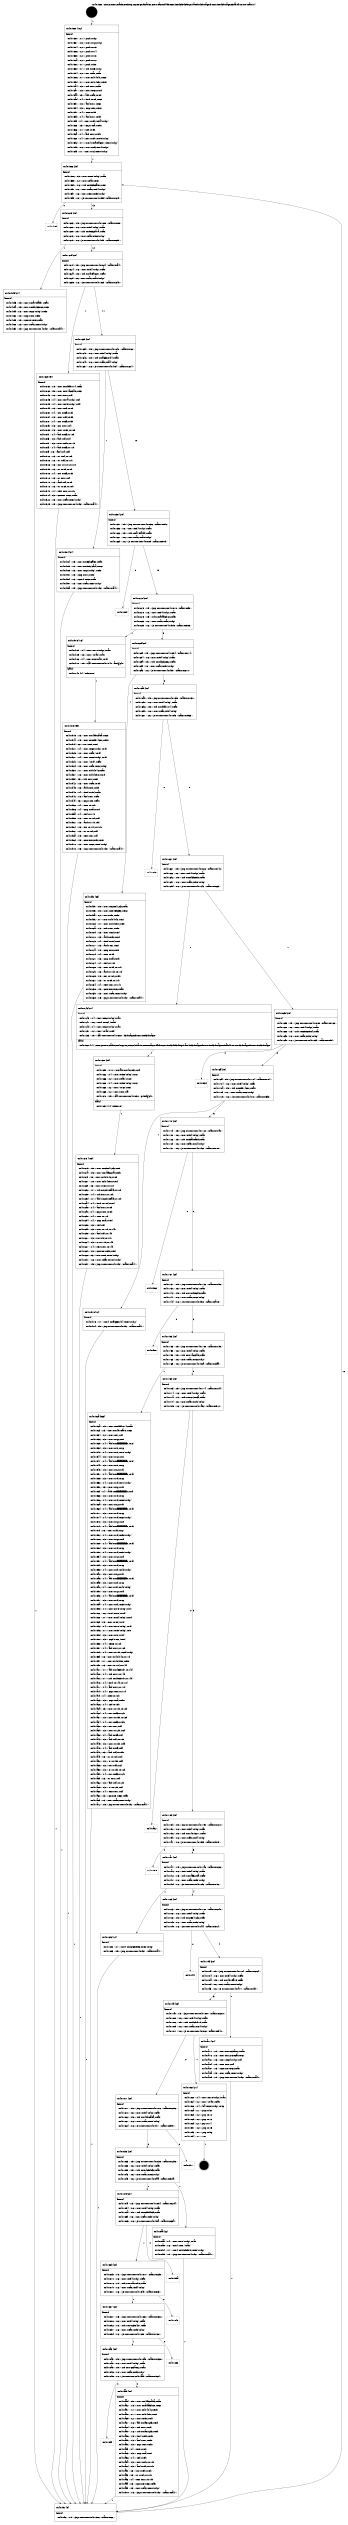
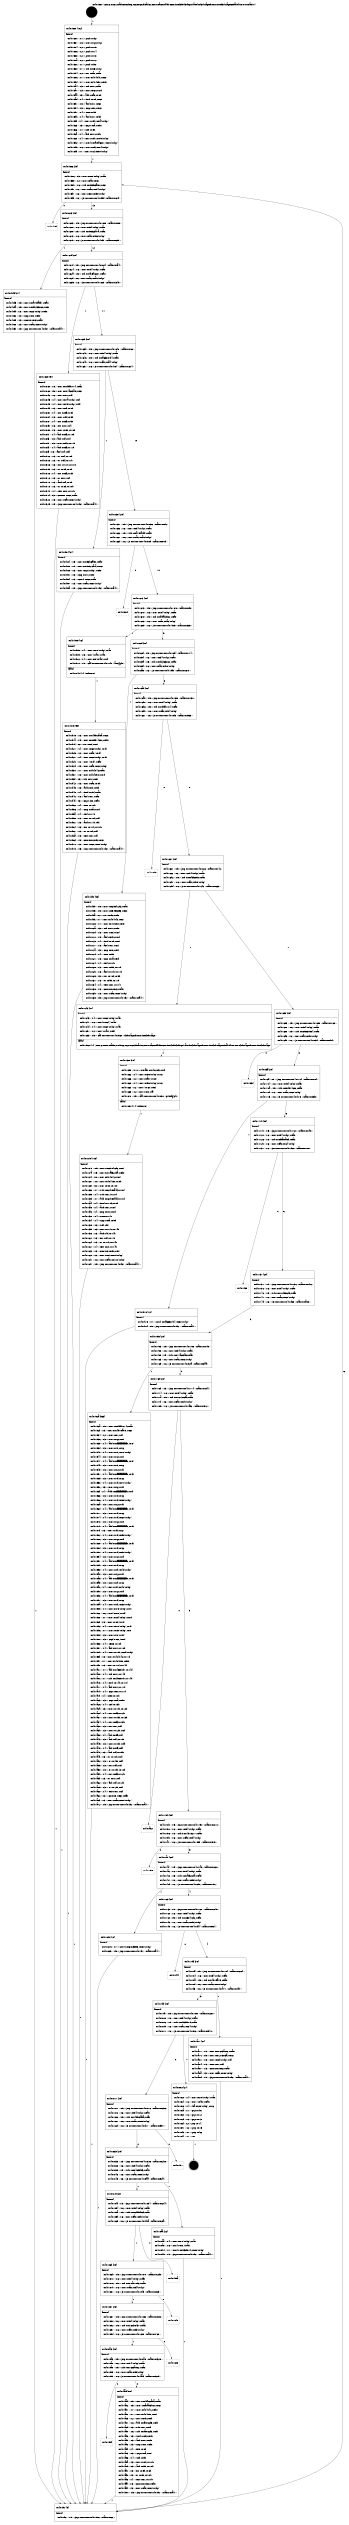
(152, 1350) -> none
